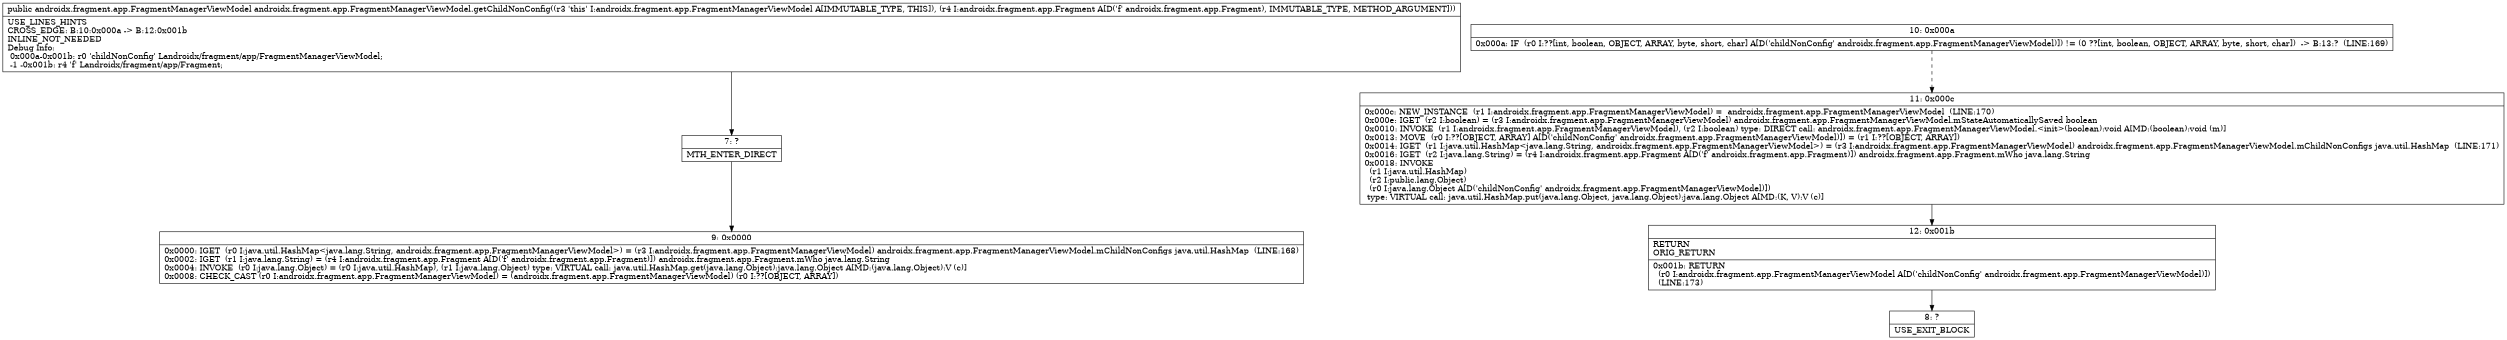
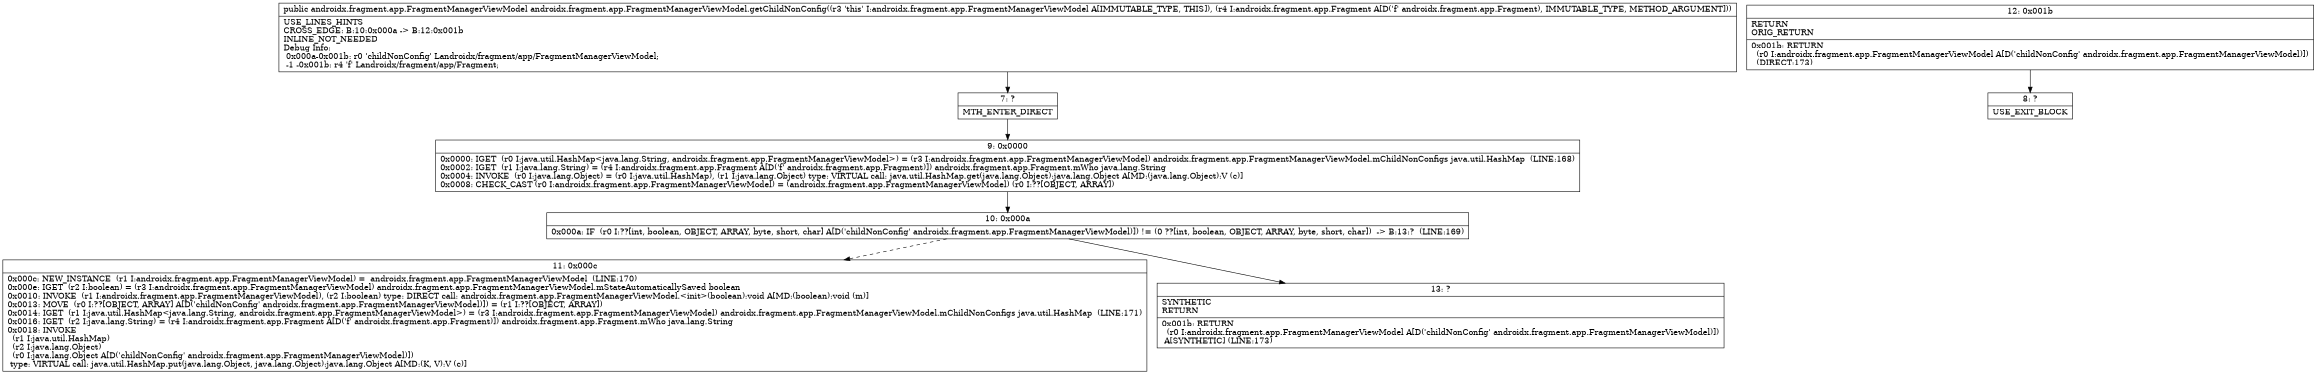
(1416, 180) -> (55, 347)
none -> (1008, 199)
(1932, 212) -> none
(1678, 283) -> (1782, 63)
none -> (1441, 316)
